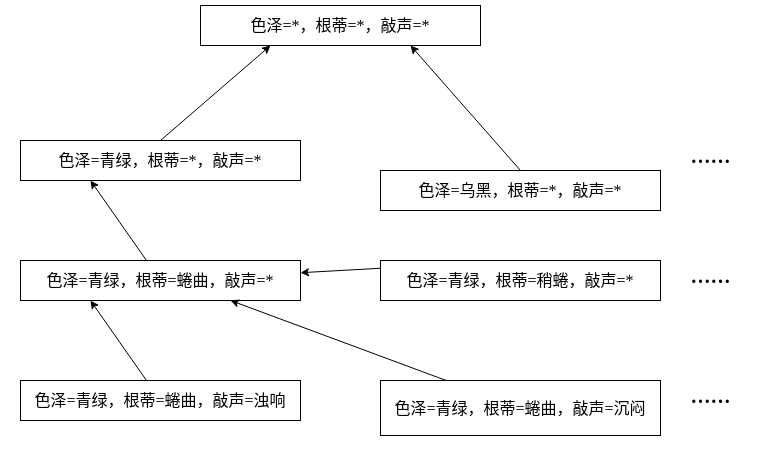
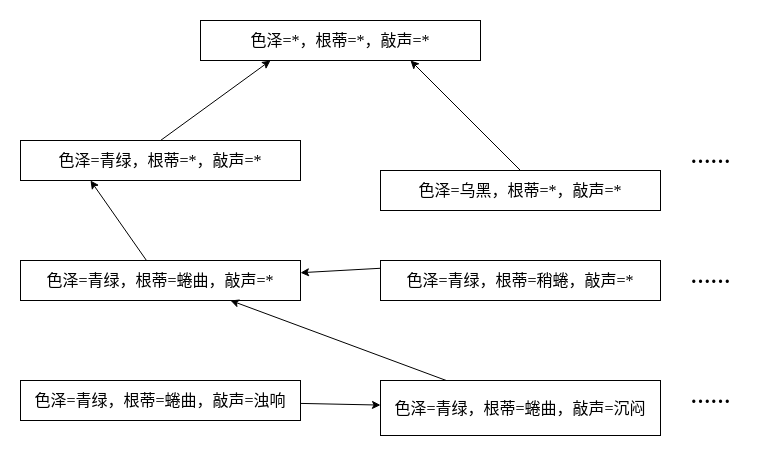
(341, 26) -> (341, 41)
(121, 344) -> (337, 404)
